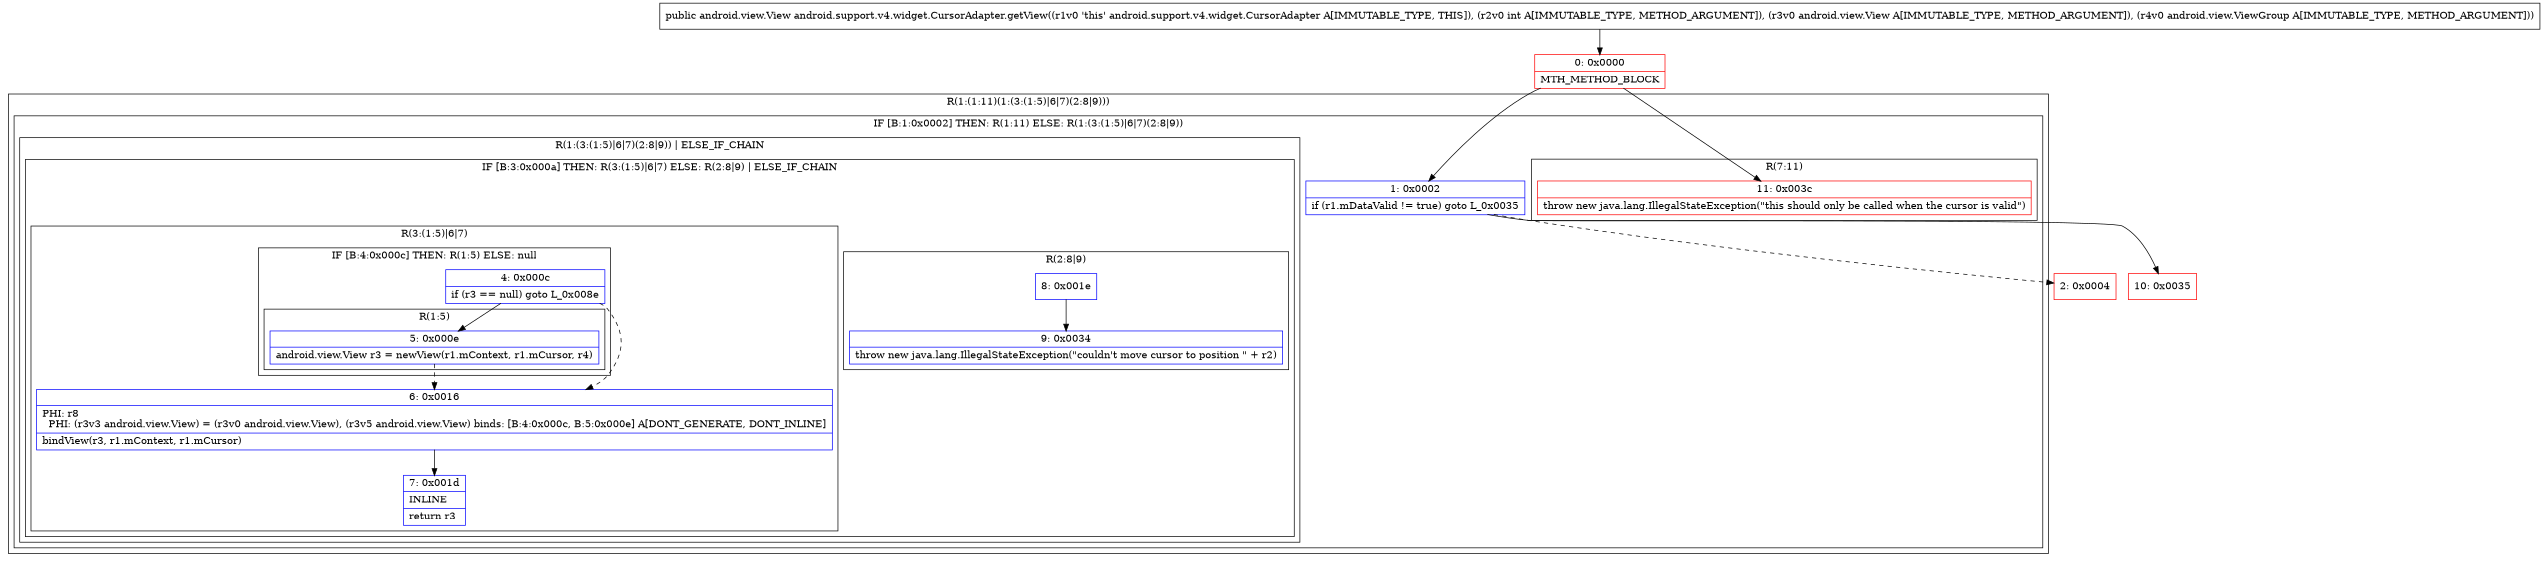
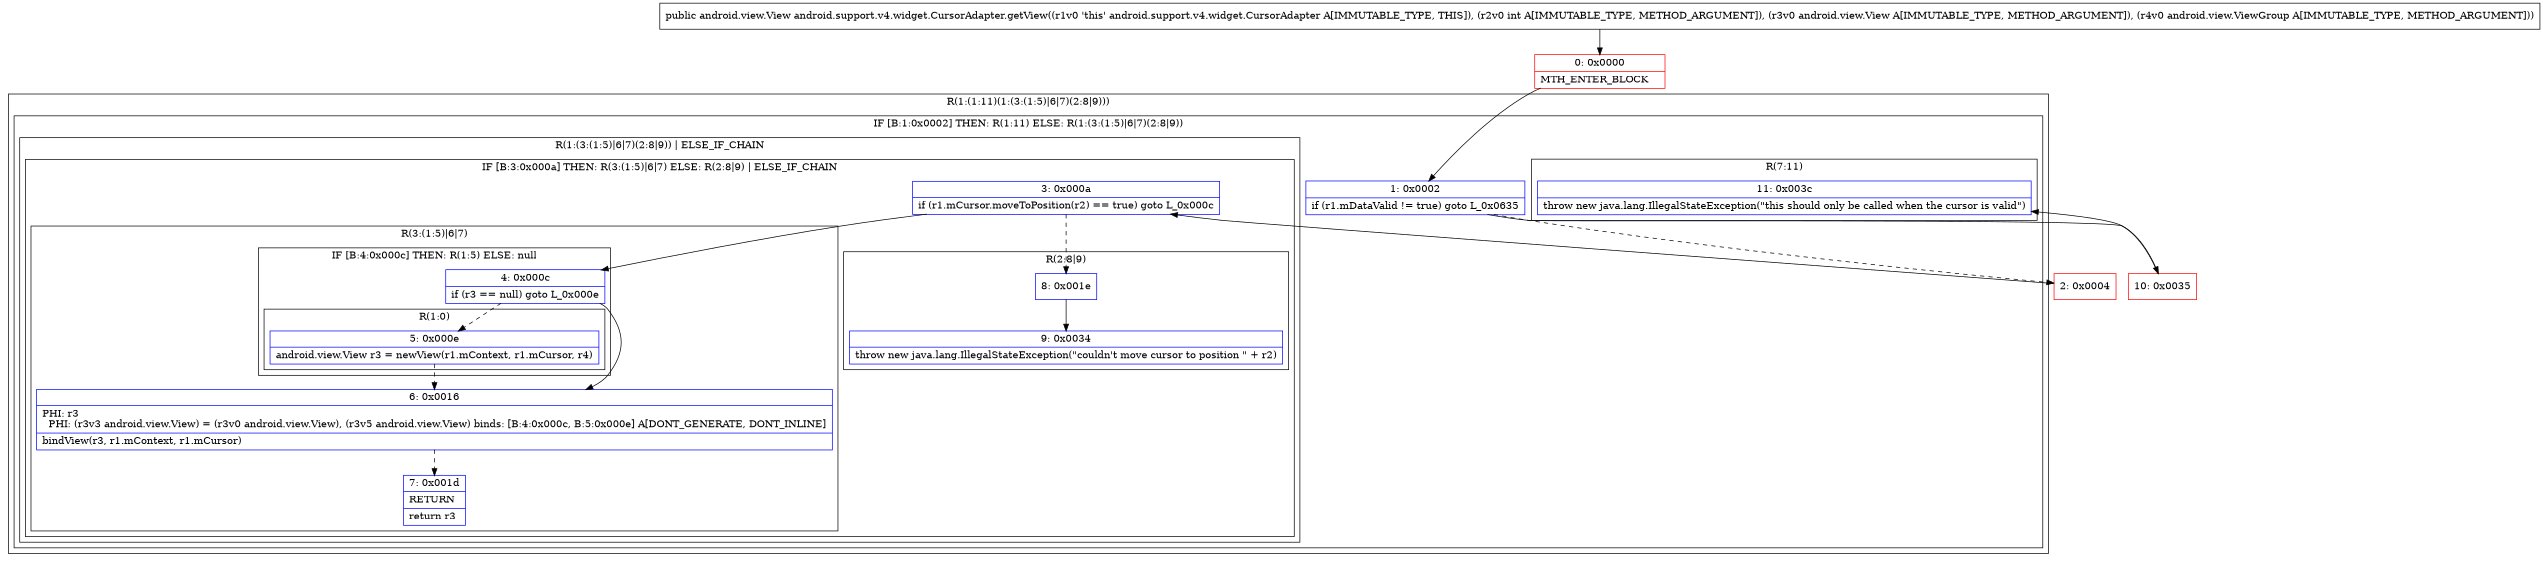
(1600, 80) -> (1595, 80)
(1689, 133) -> (2100, 220)
none -> (1066, 198)
(1784, 198) -> (1784, 198)
(1415, 206) -> (1415, 206)
(525, 295) -> (525, 295)
(483, 315) -> (483, 315)
(434, 317) -> (434, 317)
(621, 347) -> (621, 347)
(62, 414) -> (62, 414)
(434, 459) -> (434, 459)
(428, 500) -> (432, 500)
